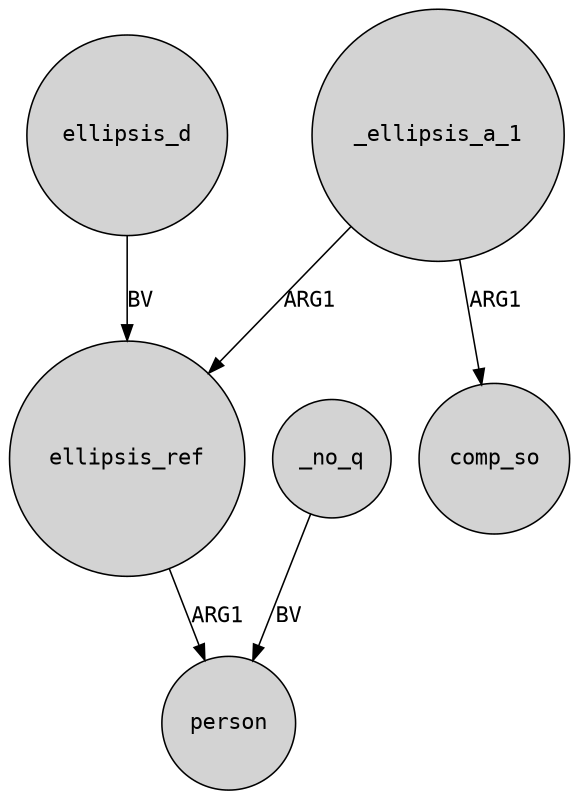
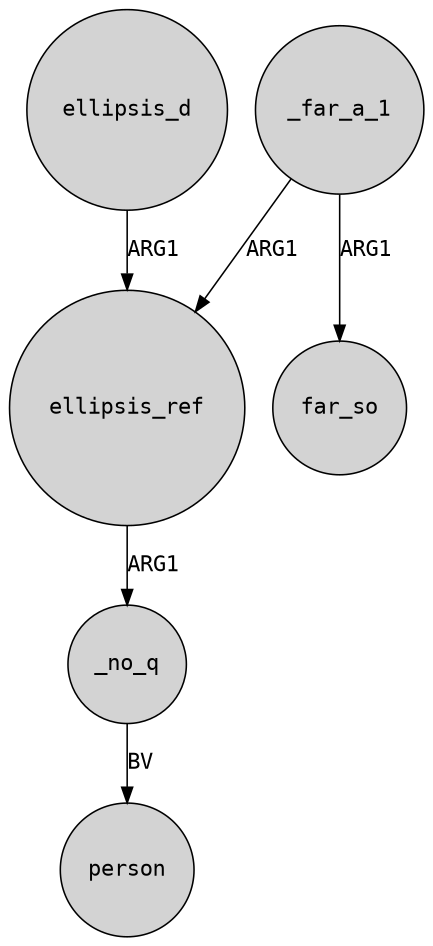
(438, 135) -> (340, 110)
(140, 301) -> (154, 250)
(494, 459) -> (340, 408)
(184, 607) -> (127, 557)
